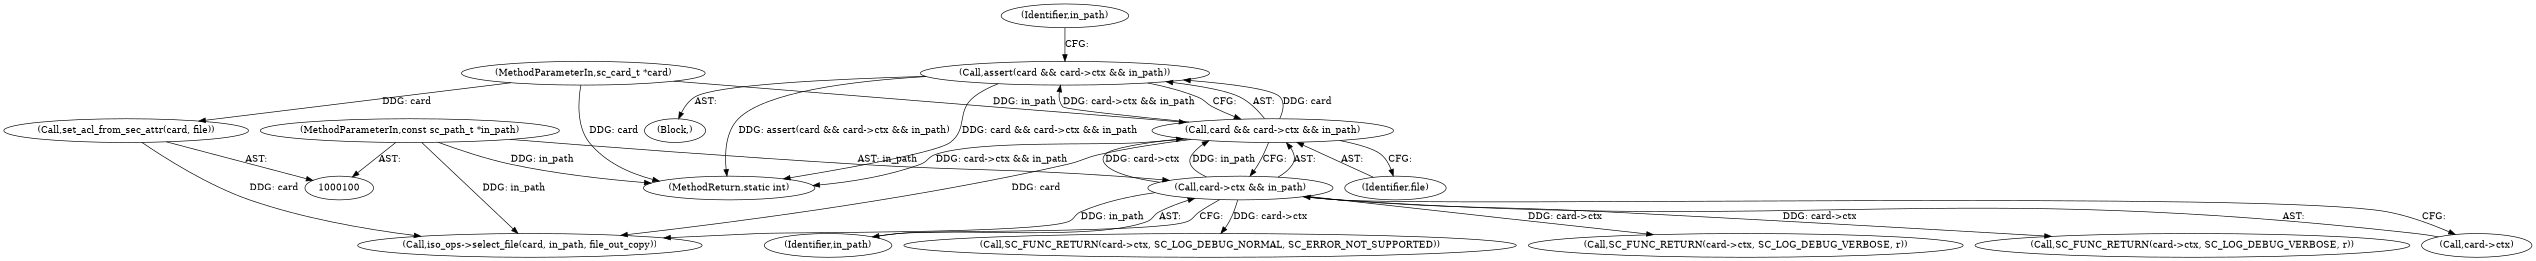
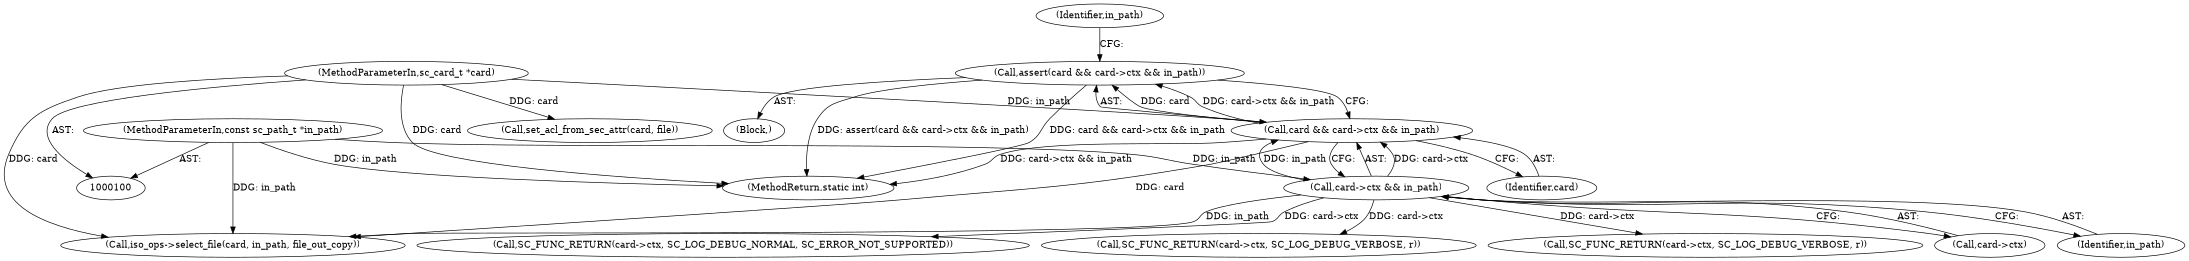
(888, 159) -> (1225, 159)
(236, 160) -> (140, 96)
(1395, 188) -> (1542, 188)
(272, 207) -> (65, 101)
